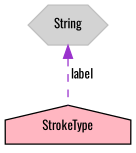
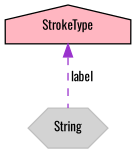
(68, 82) -> (68, 83)
